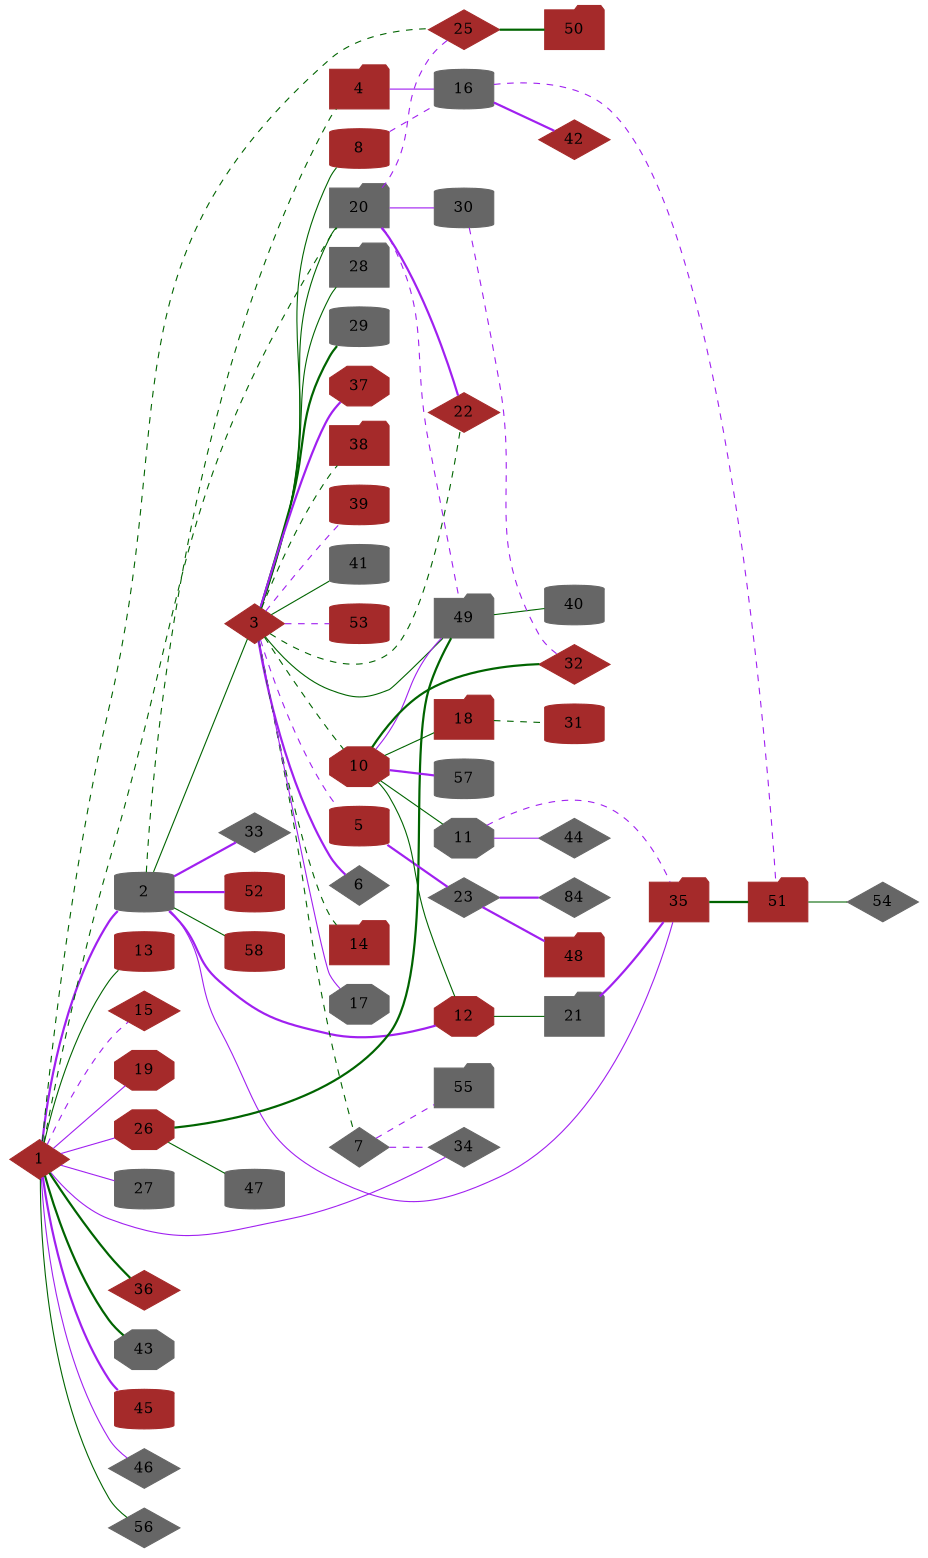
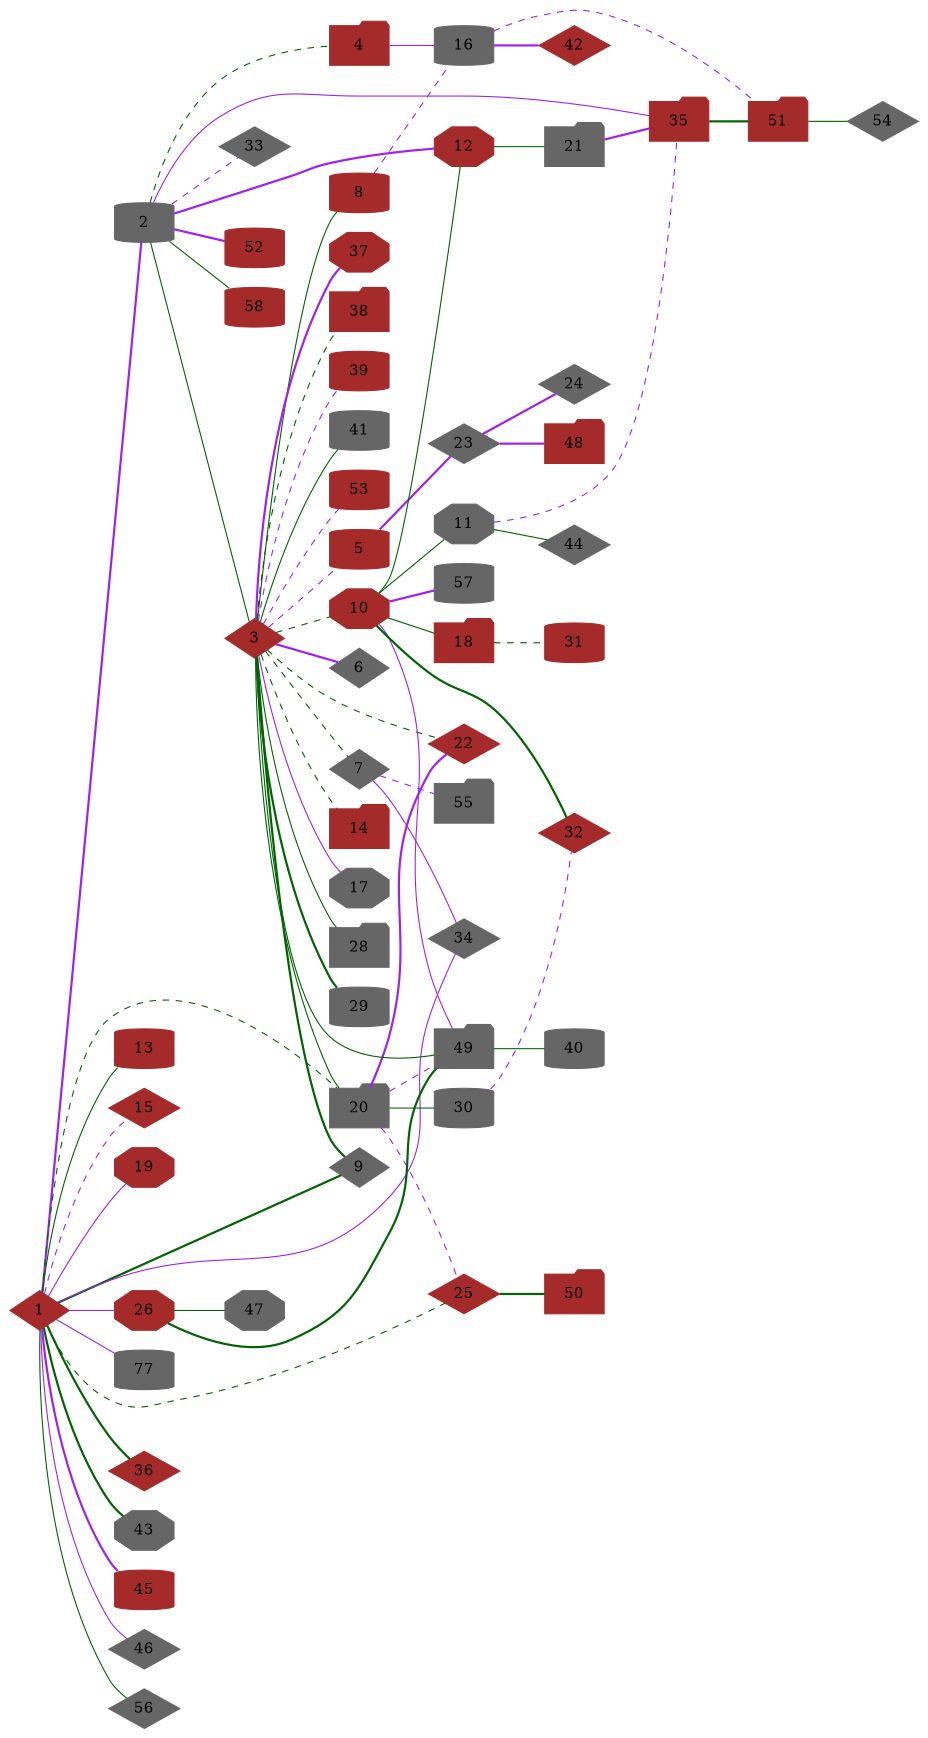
(412, 208) -> (407, 1108)
(516, 838) -> (521, 535)
(205, 859) -> (205, 181)
(574, 898) -> (574, 384)
(409, 1147) -> (424, 856)
none -> (359, 1167)
(144, 1189) -> (144, 1370)
(255, 1189) -> (255, 1310)
